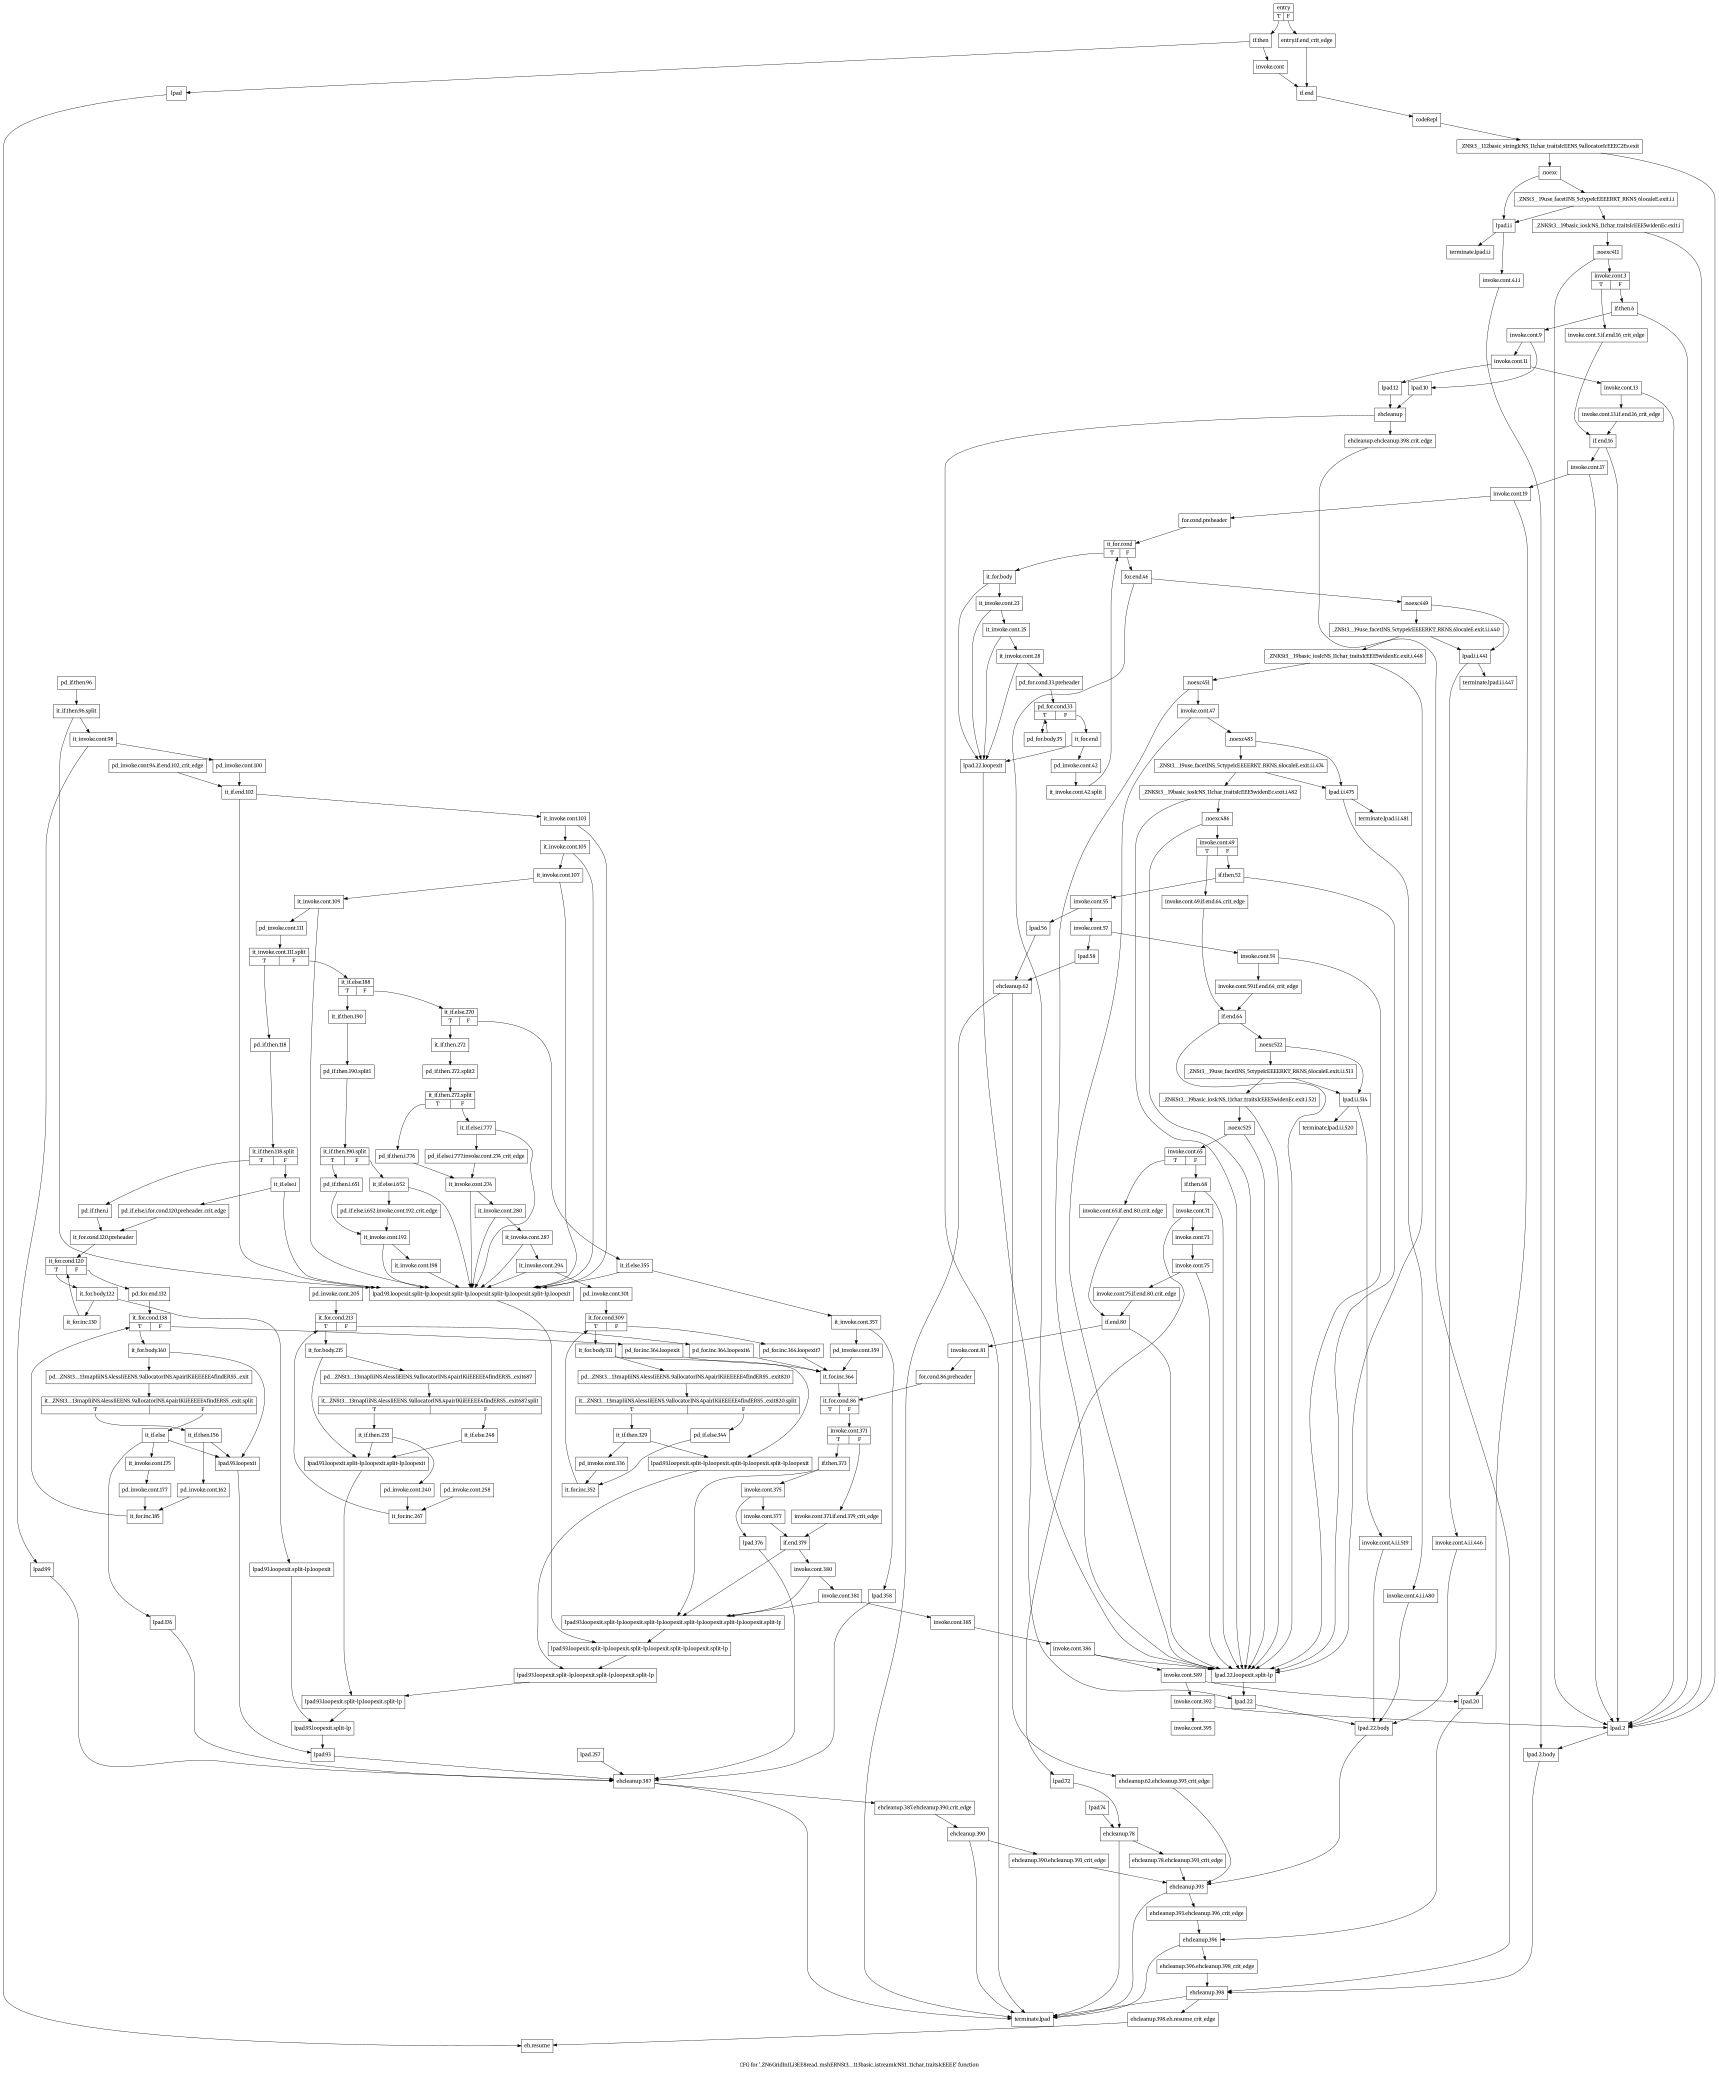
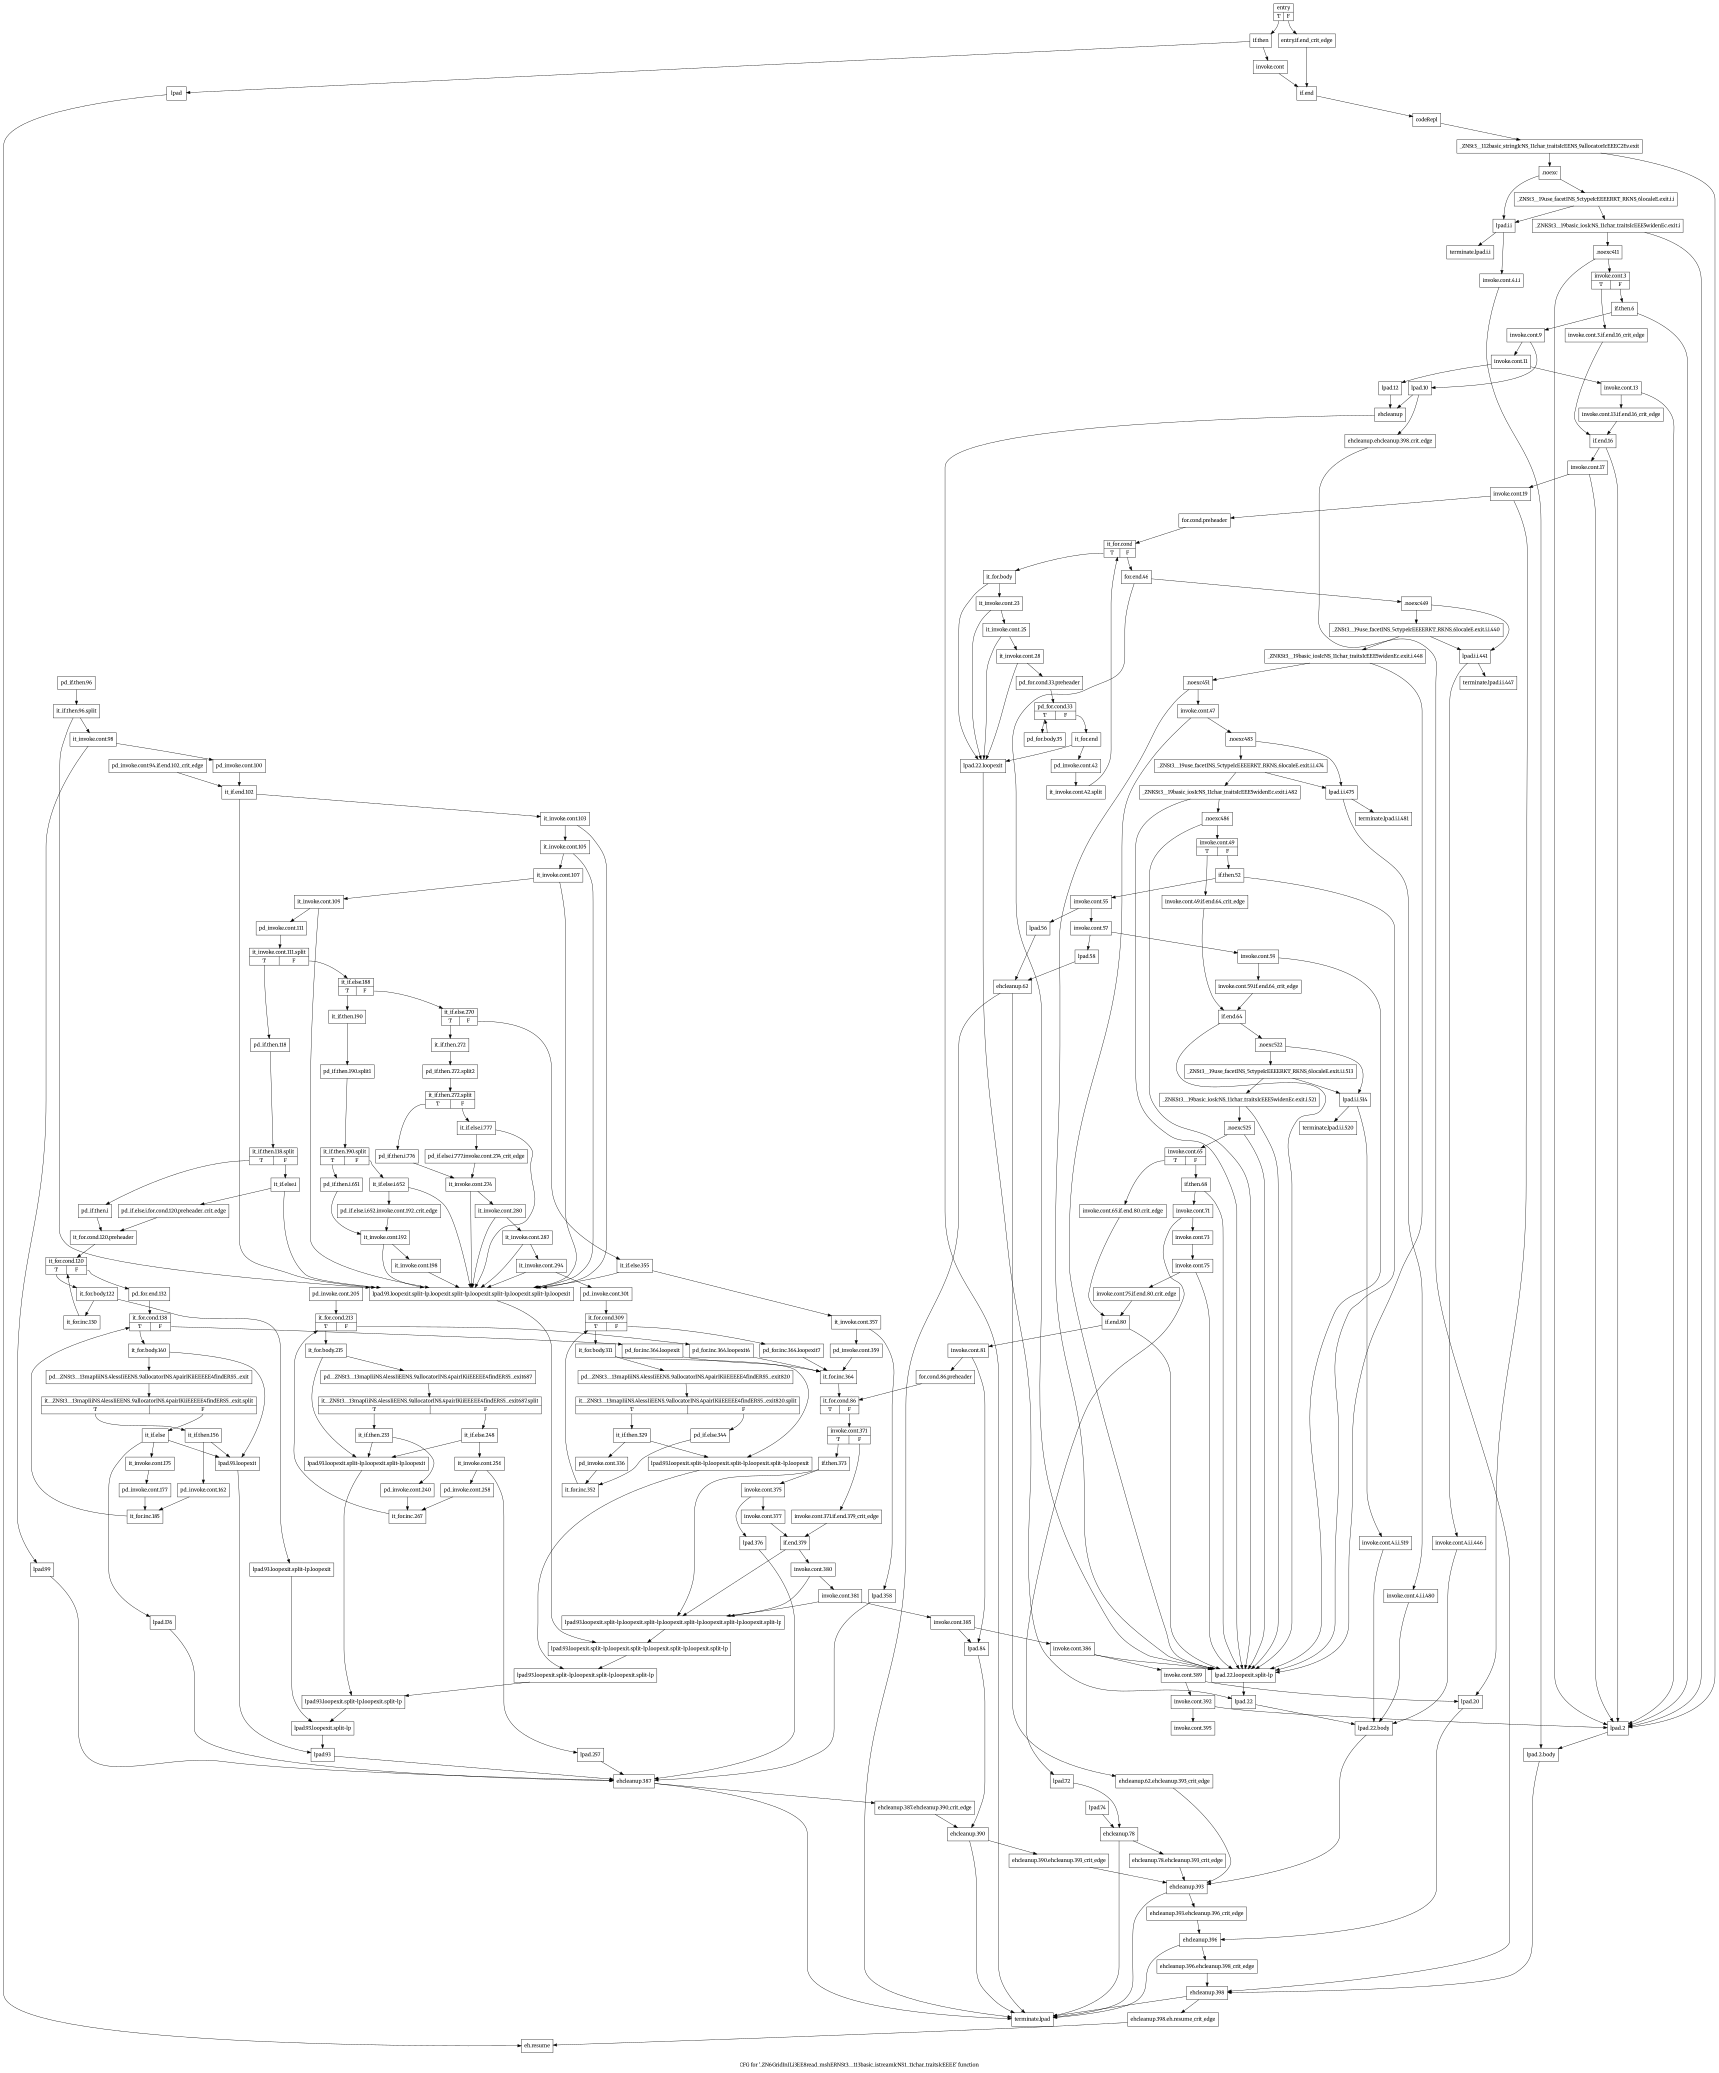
(1390, 426) -> (1412, 415)
none -> (480, 1464)
none -> (977, 1649)
